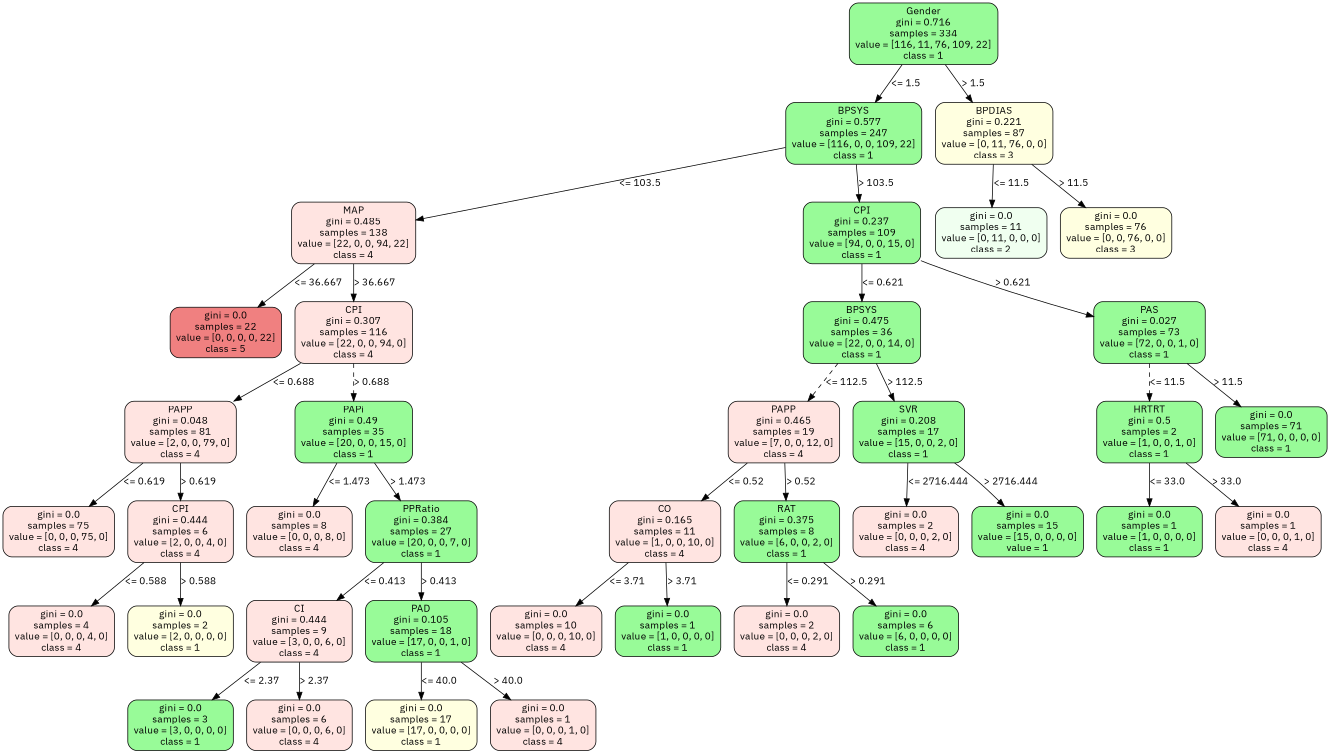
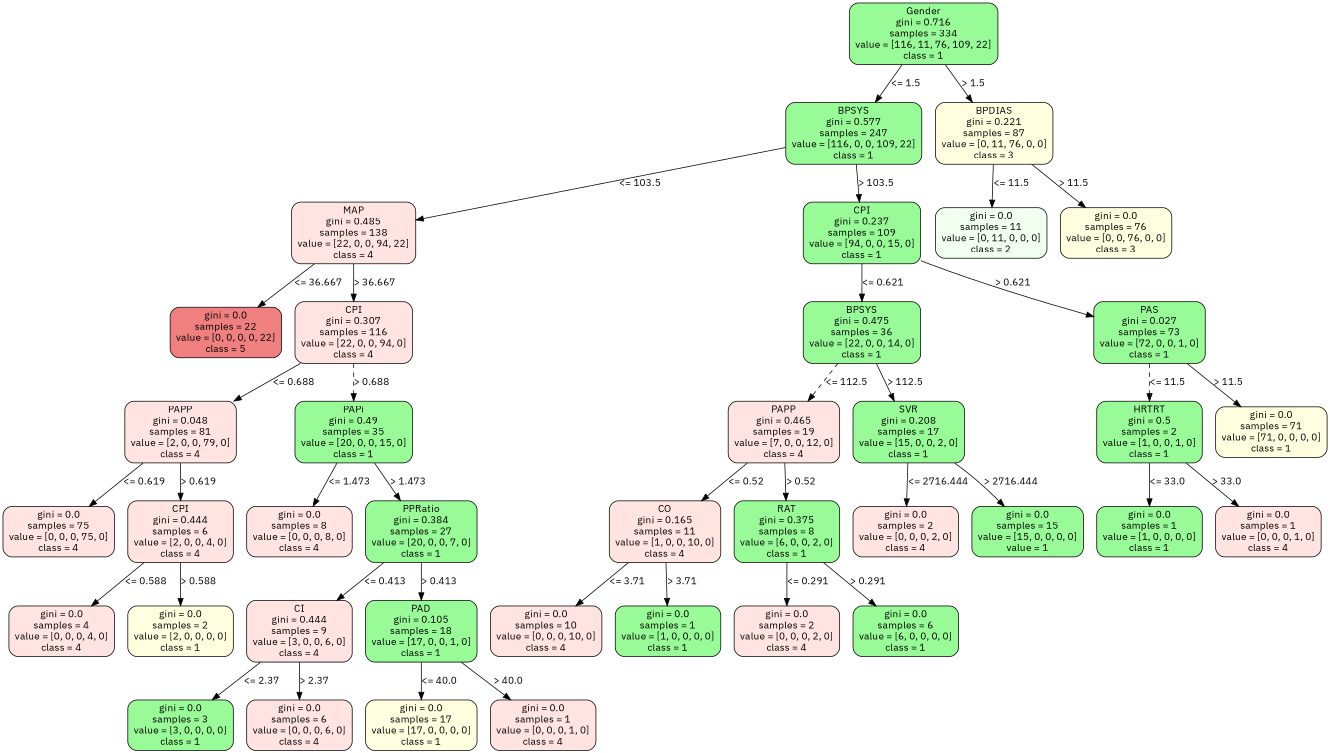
(1271, 432) -> (1271, 432)
